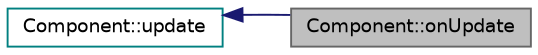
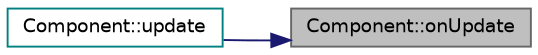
(266, 15) -> (247, 40)
